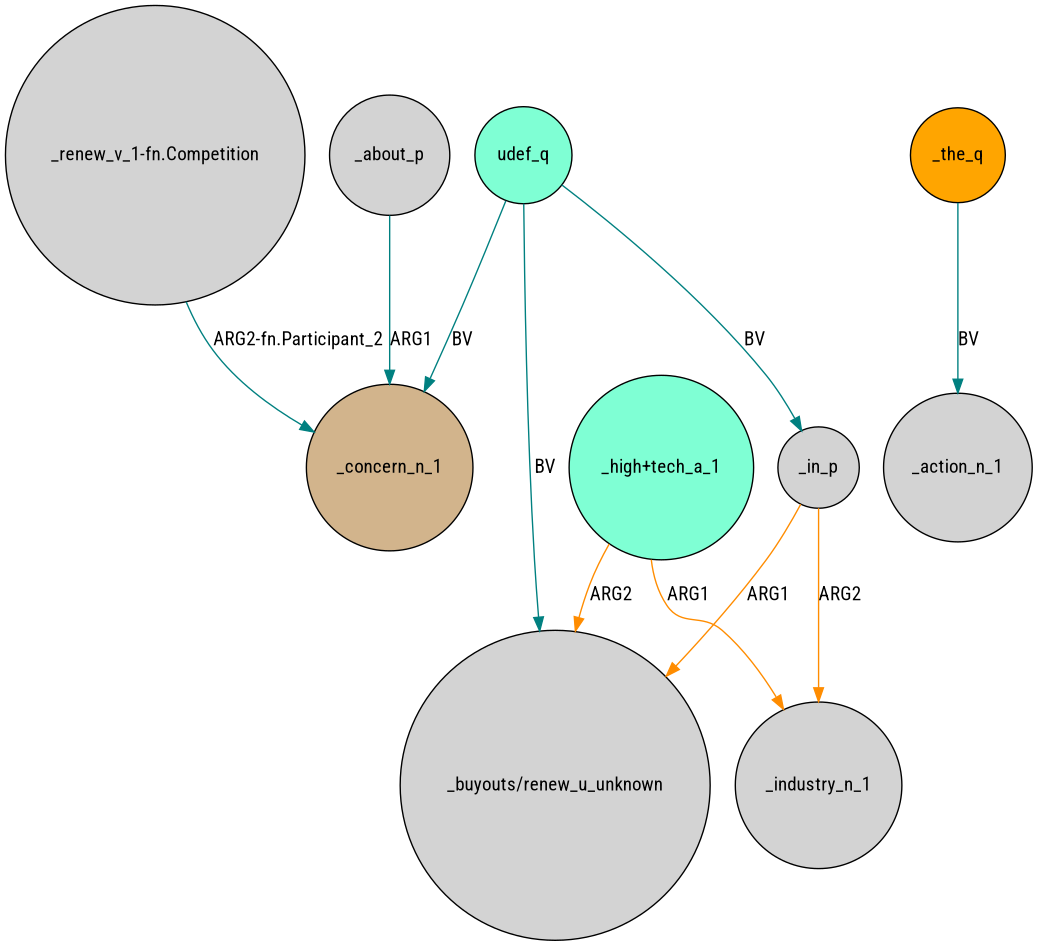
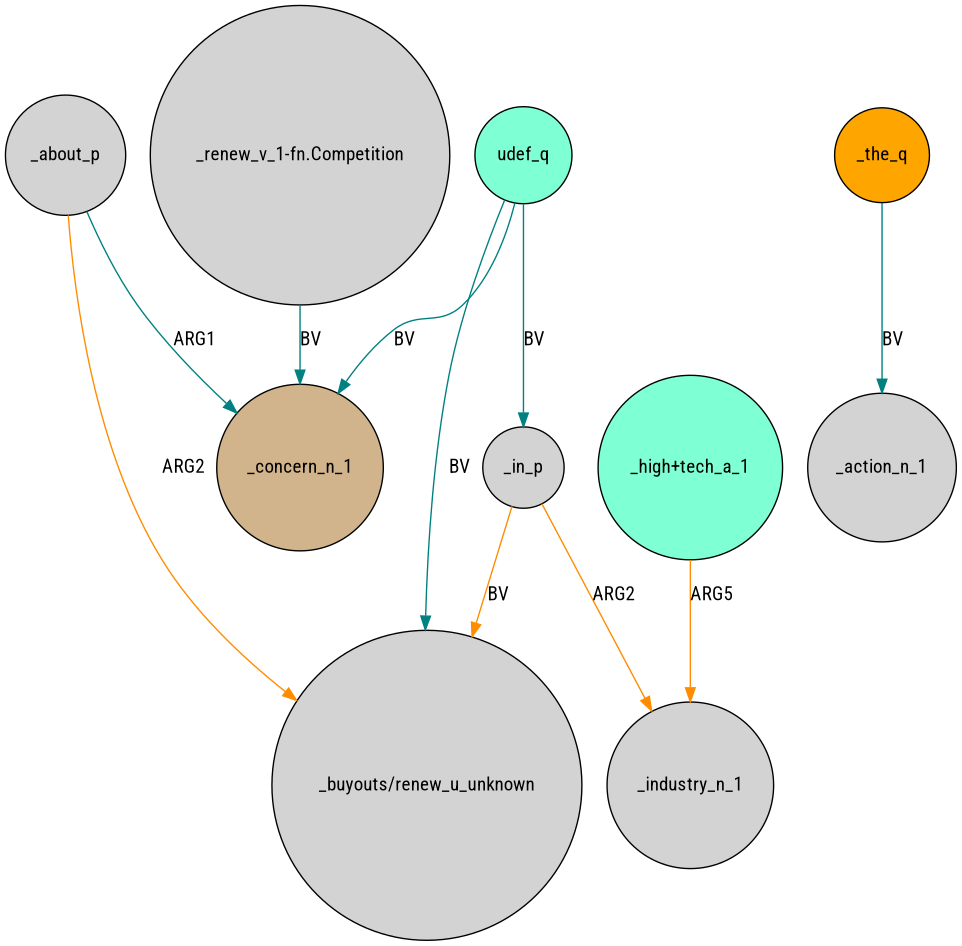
(299, 340) -> (311, 340)
(592, 580) -> (123, 480)
(688, 595) -> (712, 595)
(768, 595) -> (499, 595)
